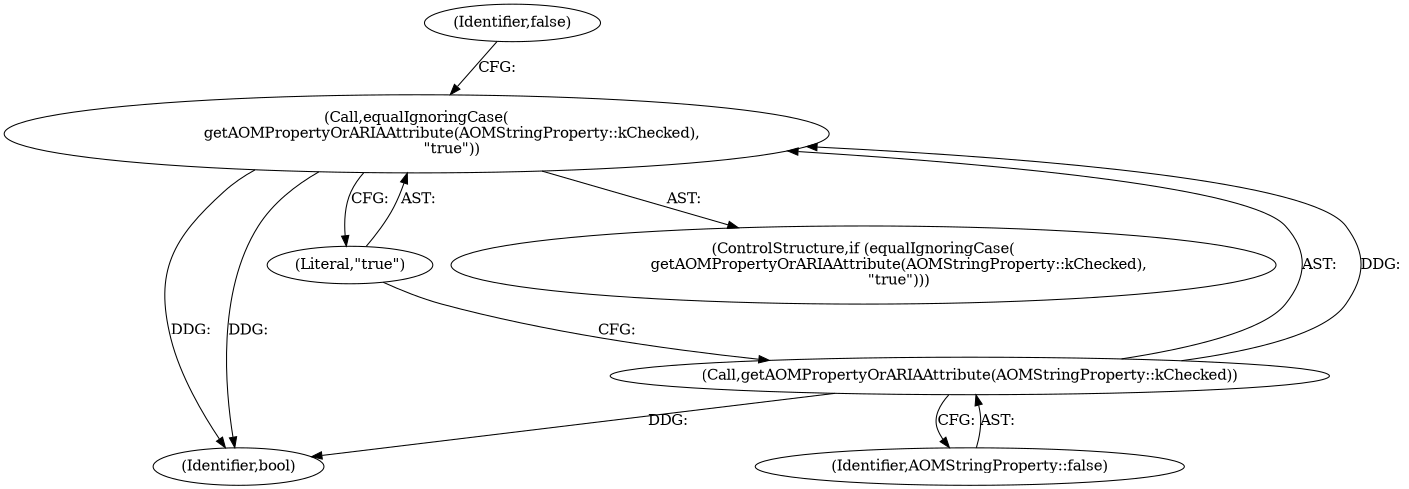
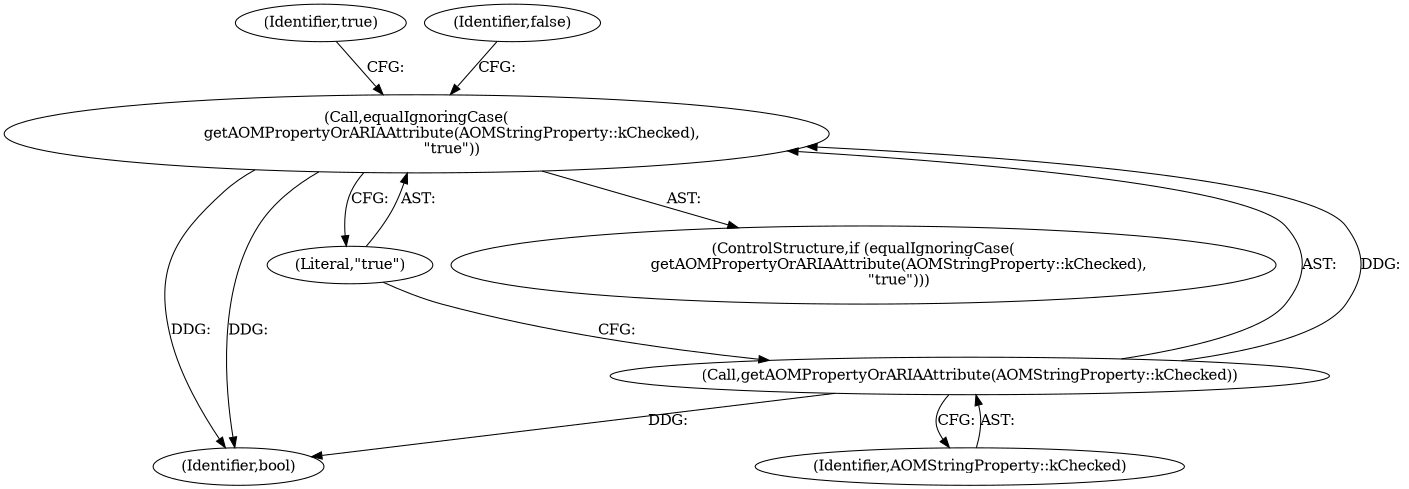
none -> (321, 23)
(970, 467) -> (970, 467)
